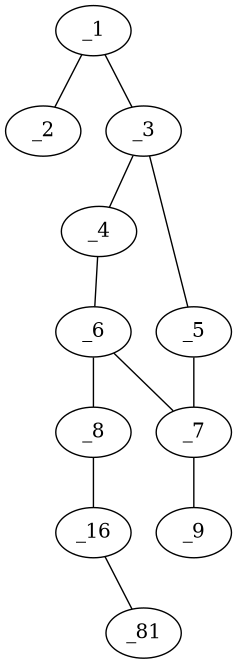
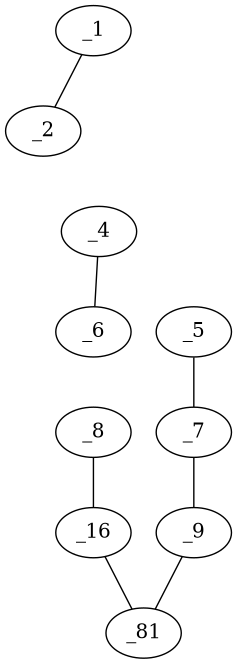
(144, 131) -> none
(93, 382) -> none
(143, 382) -> none
none -> (169, 583)
